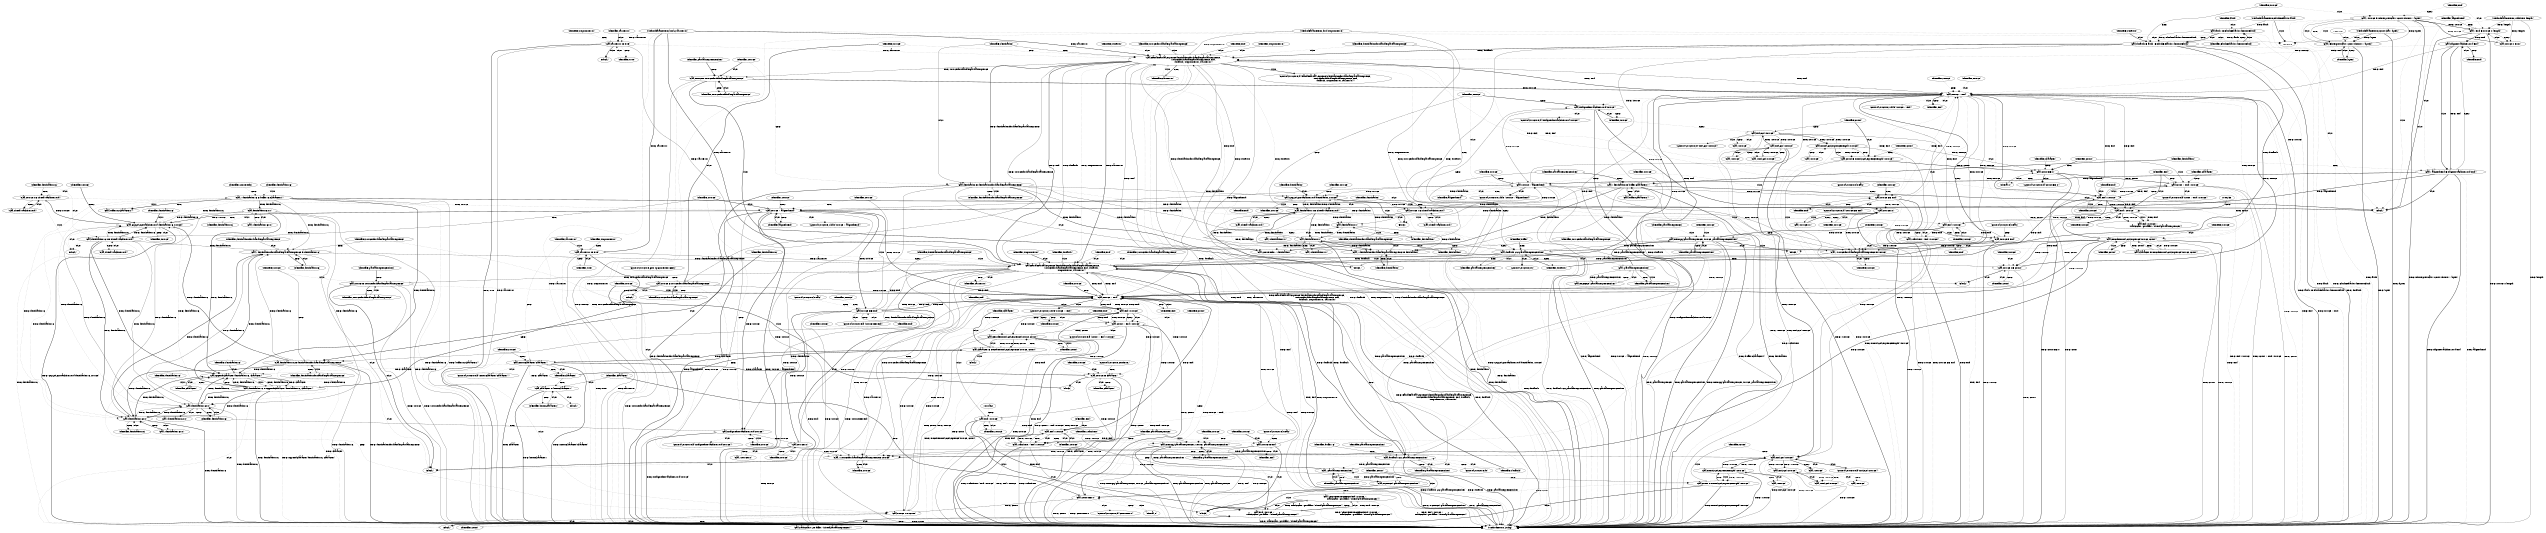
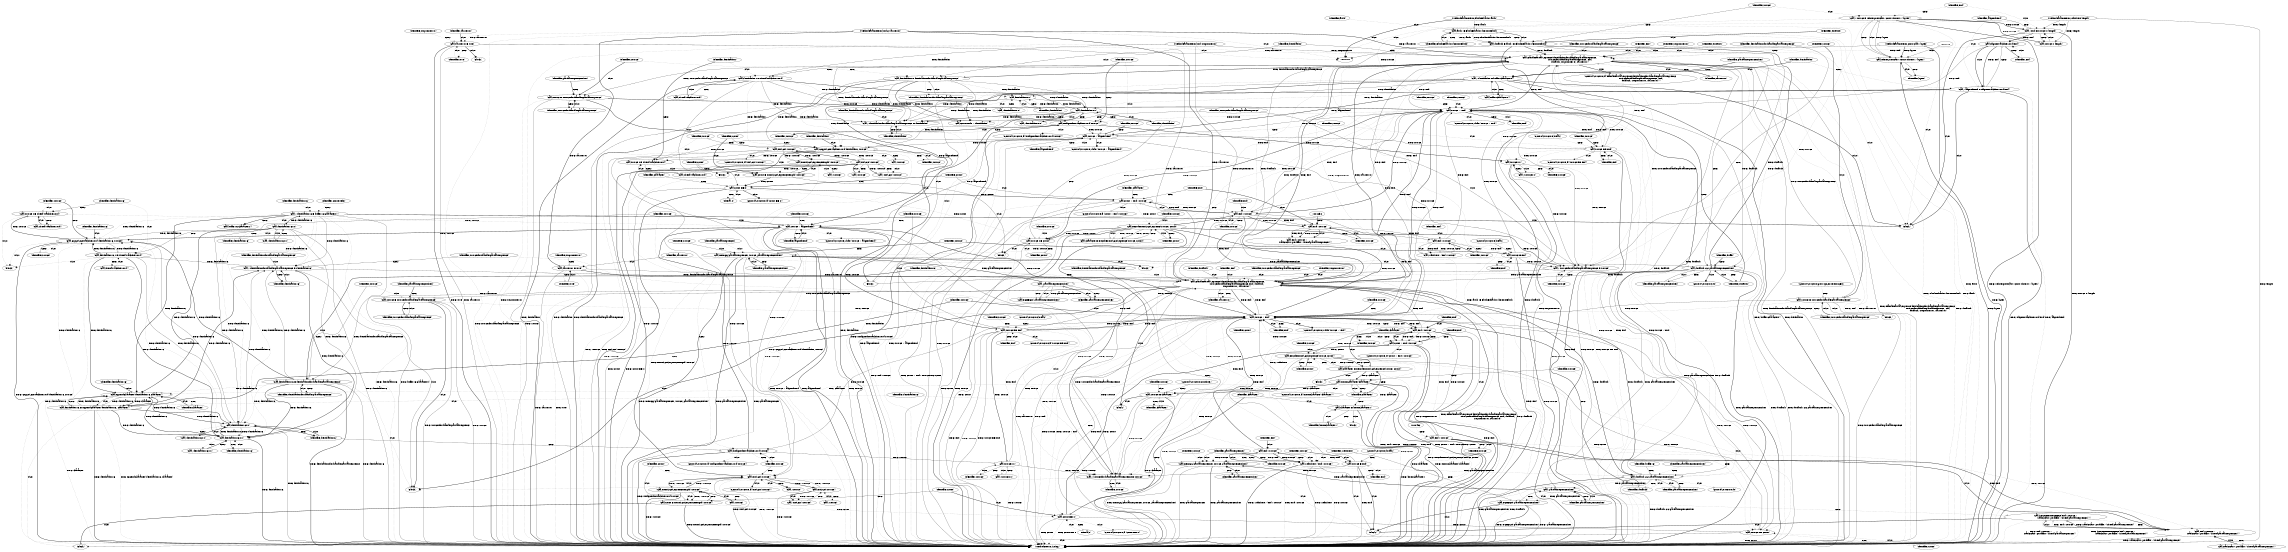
(2510, 44) -> (2051, 44)
(1303, 204) -> (968, 52)
